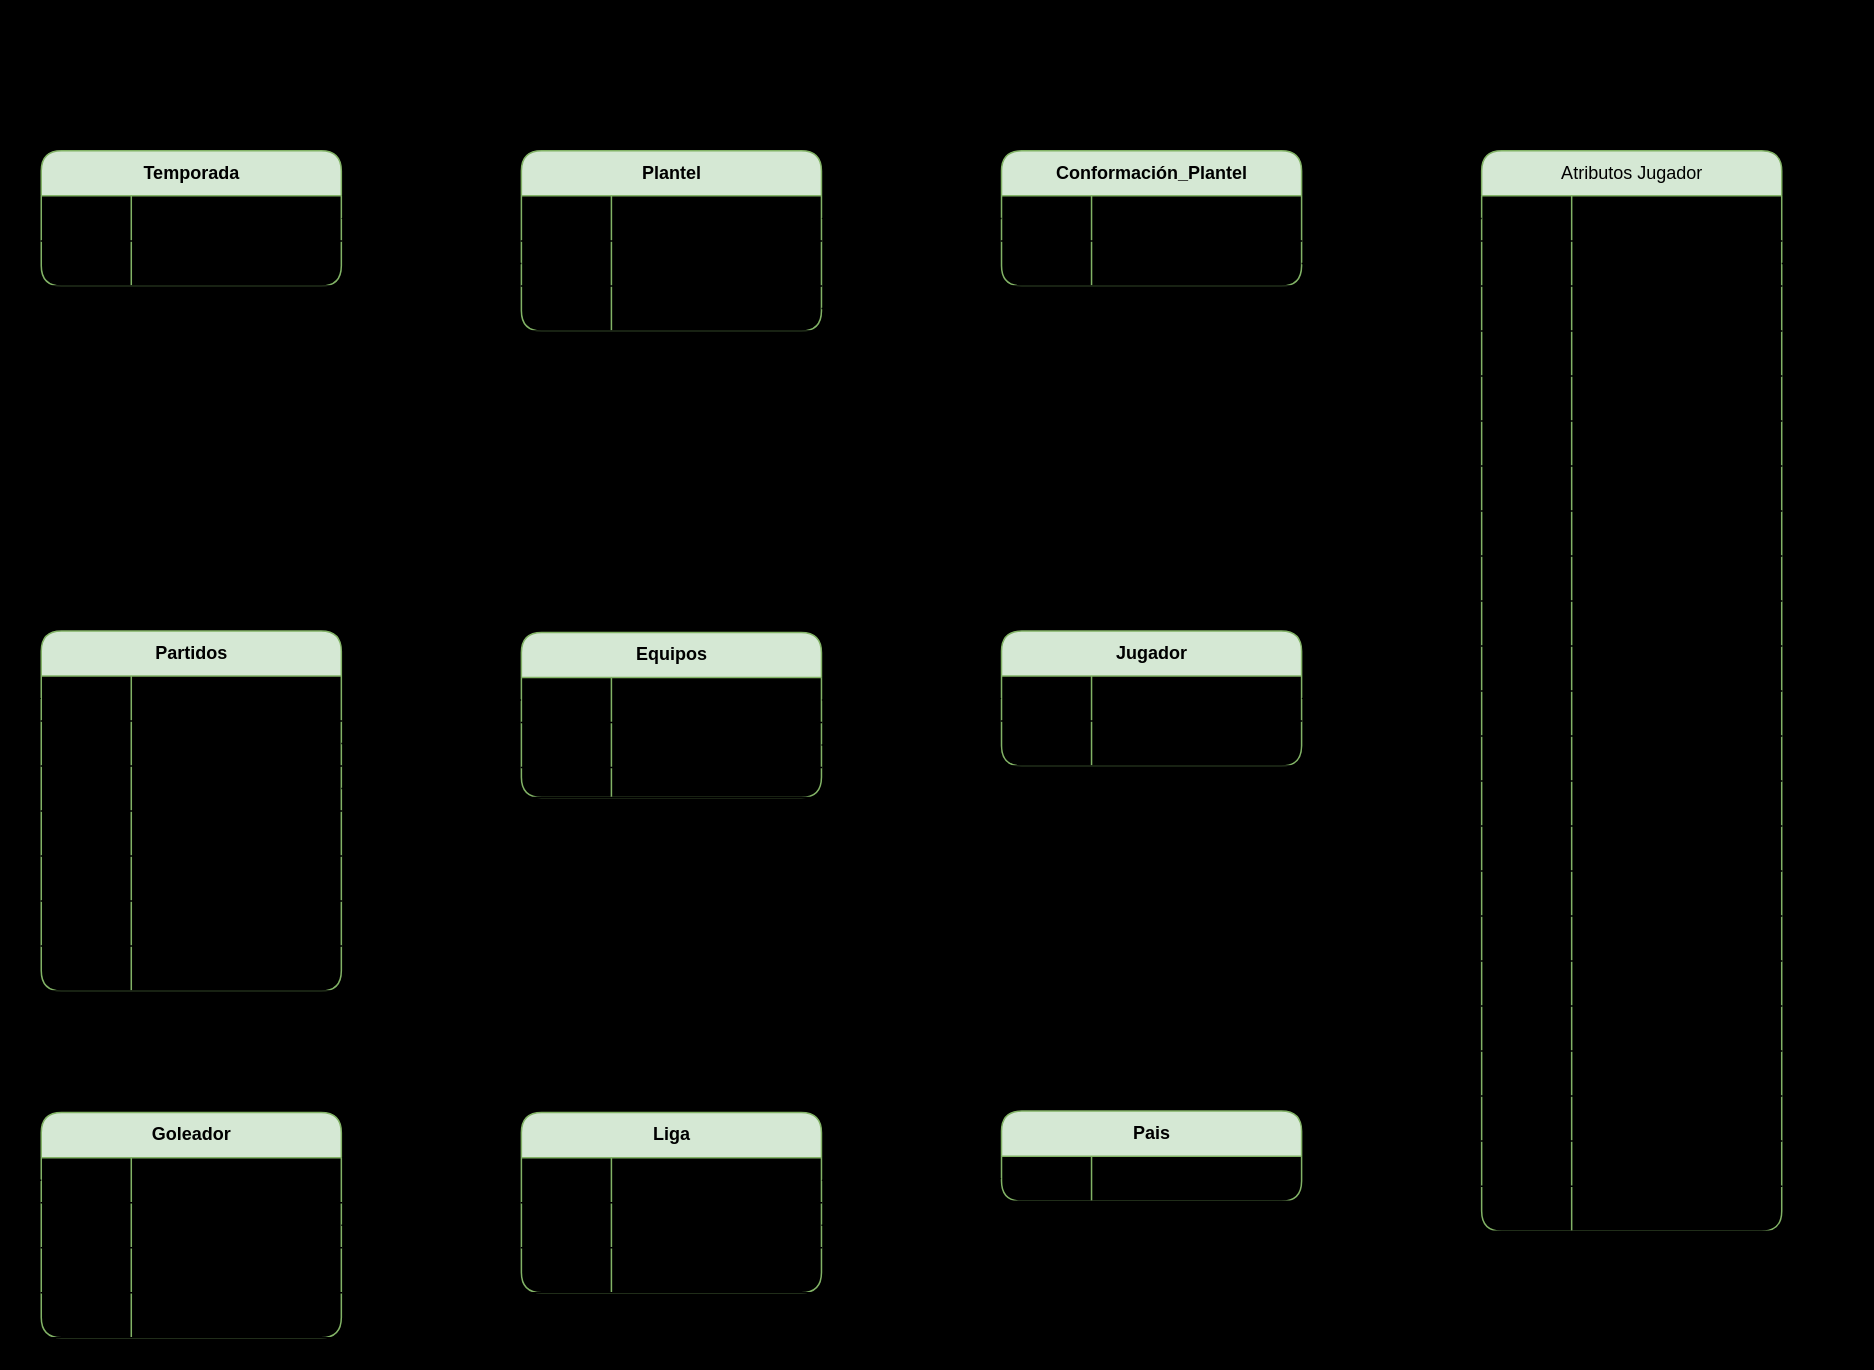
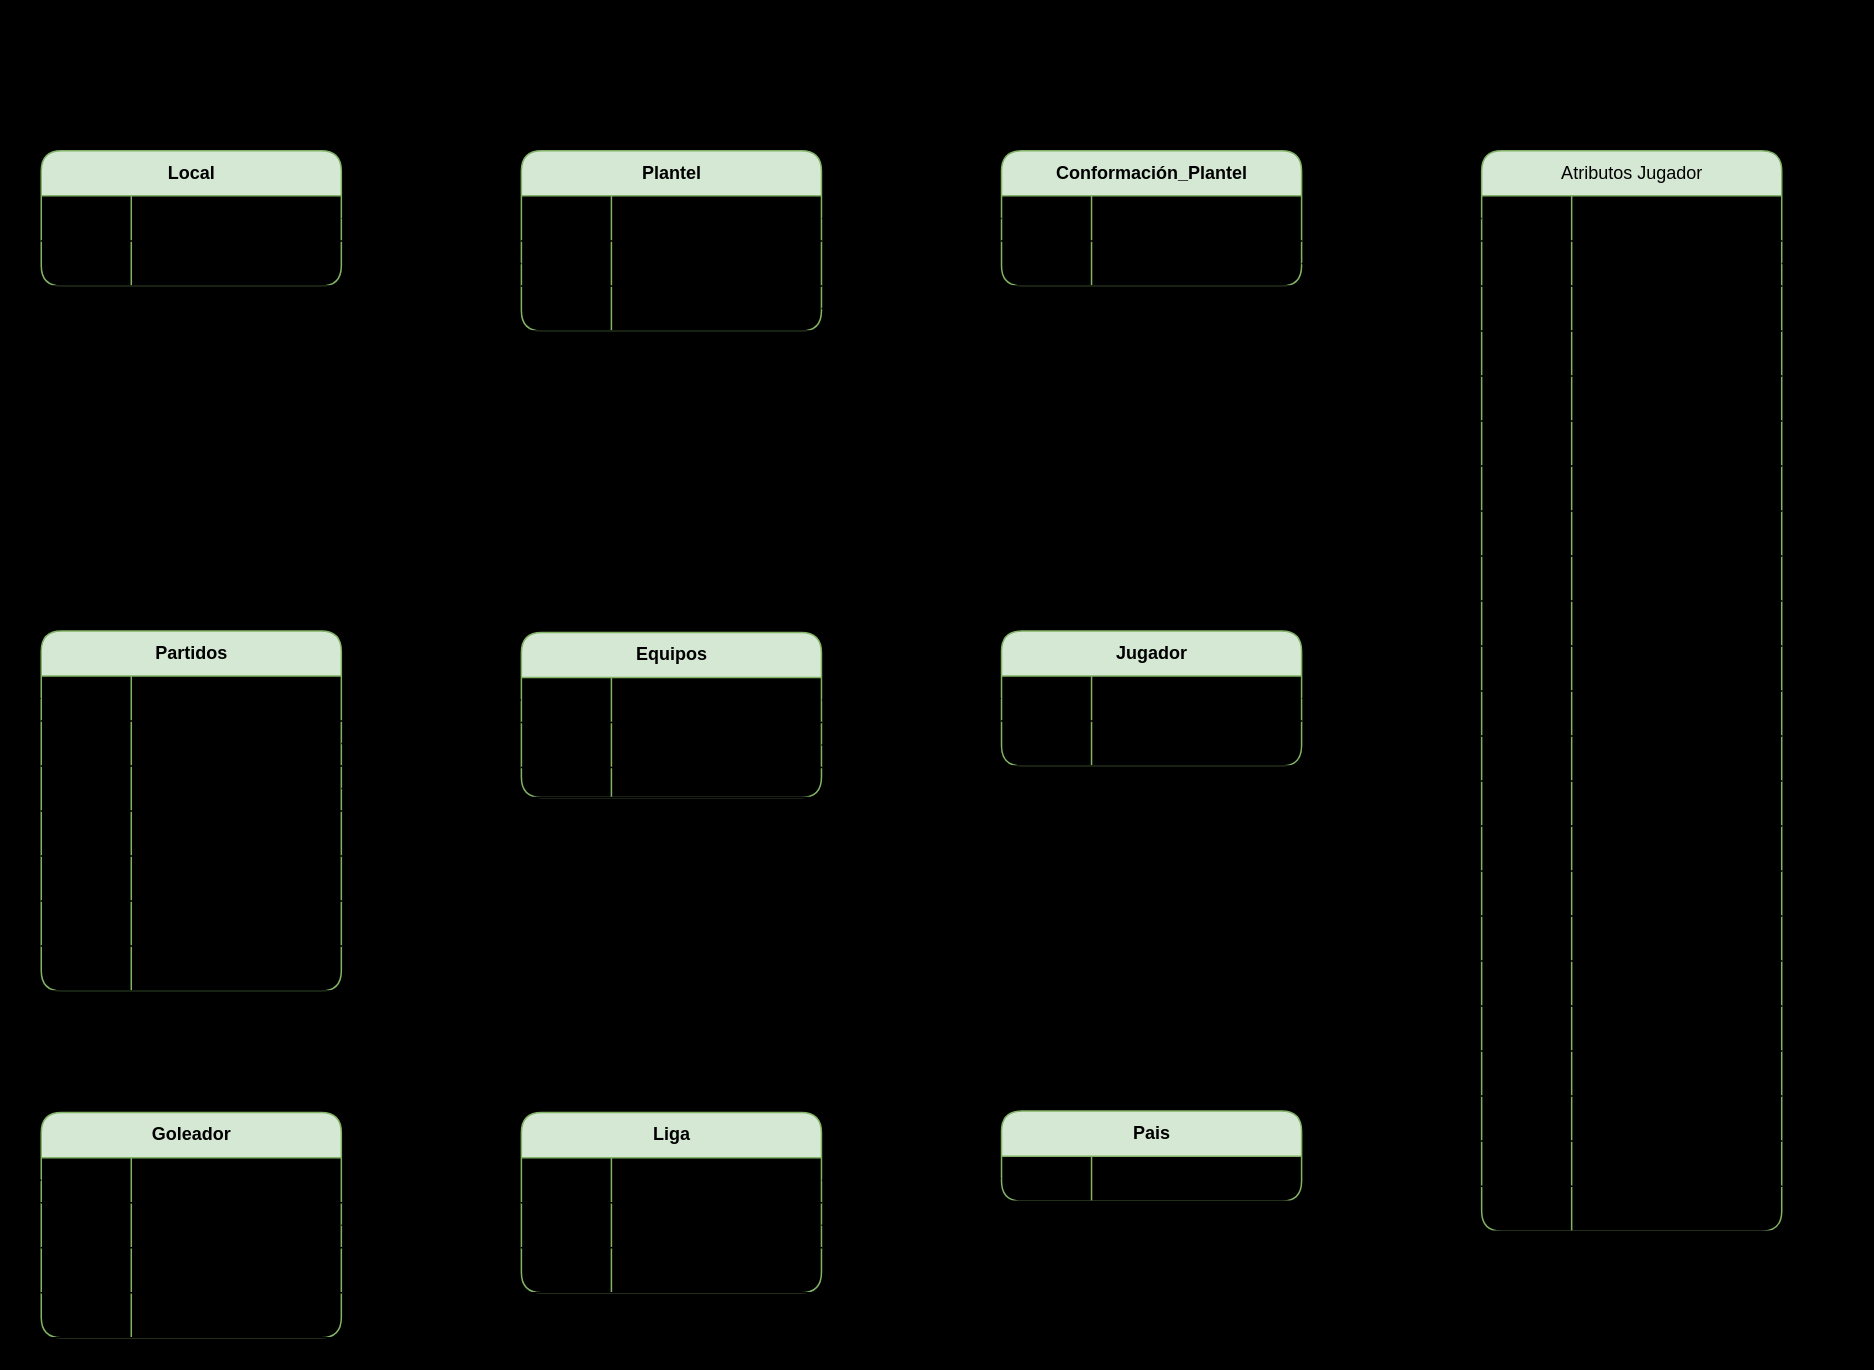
(192, 173) -> (192, 173)
